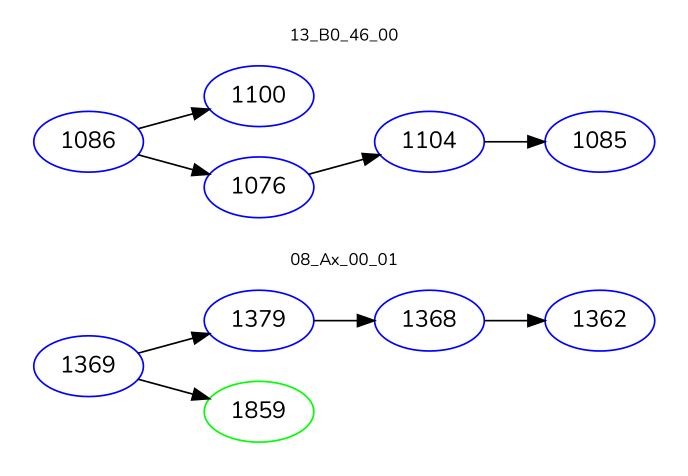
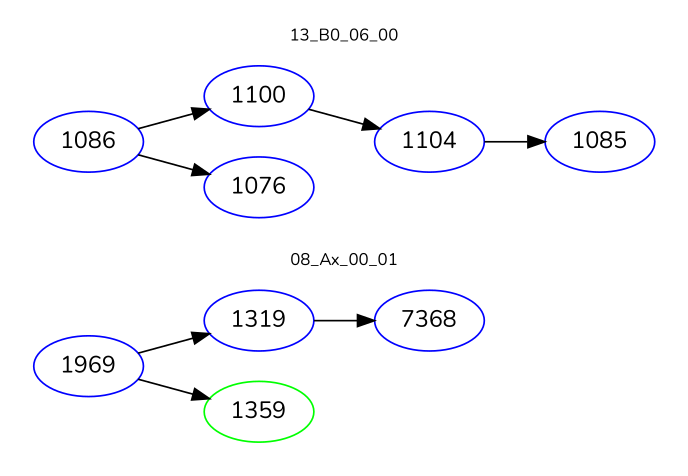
(344, 36) -> (344, 36)
(336, 167) -> (336, 117)
(259, 321) -> (259, 321)
(429, 321) -> (429, 321)
(600, 321) -> none
(89, 366) -> (89, 366)
(259, 412) -> (259, 412)
